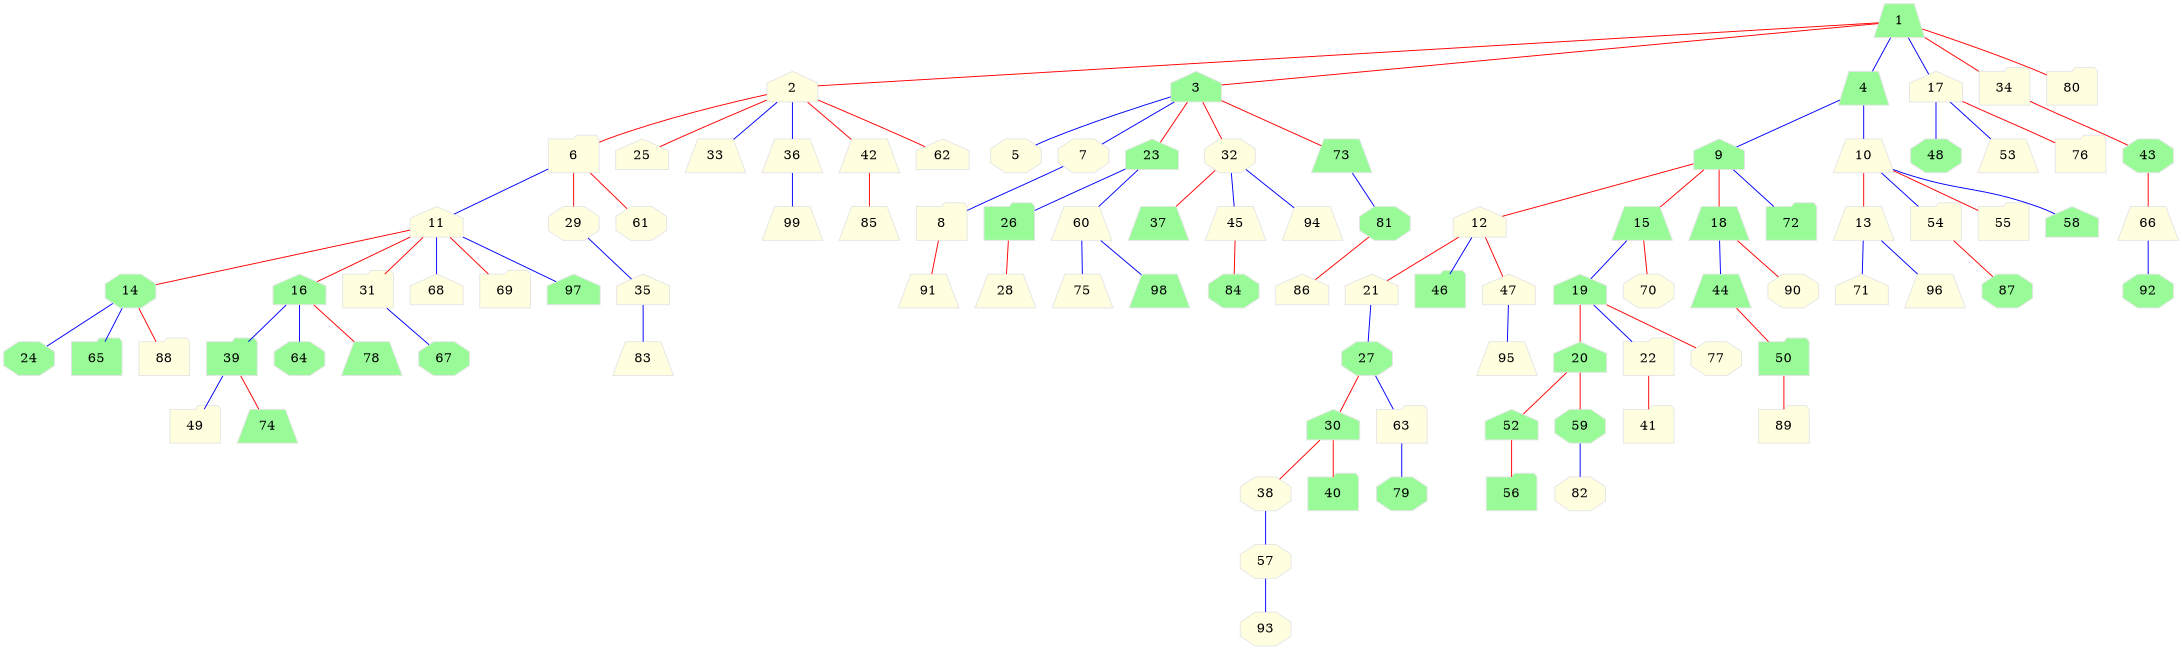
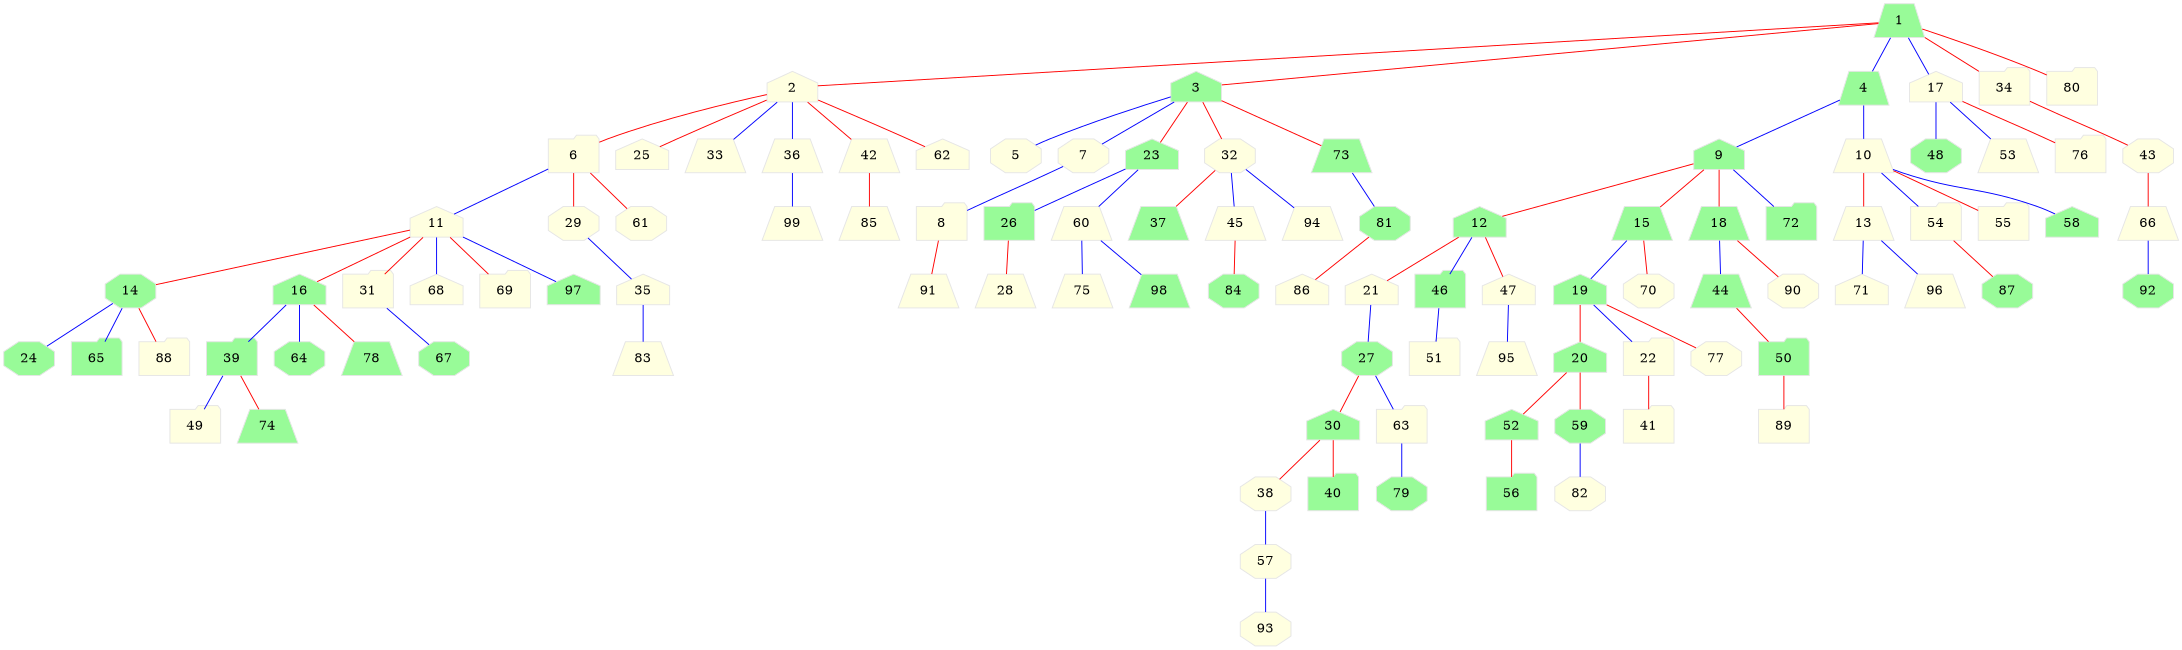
(2148, 156) -> (2148, 156)
(1480, 223) -> (1480, 223)
none -> (1435, 359)
